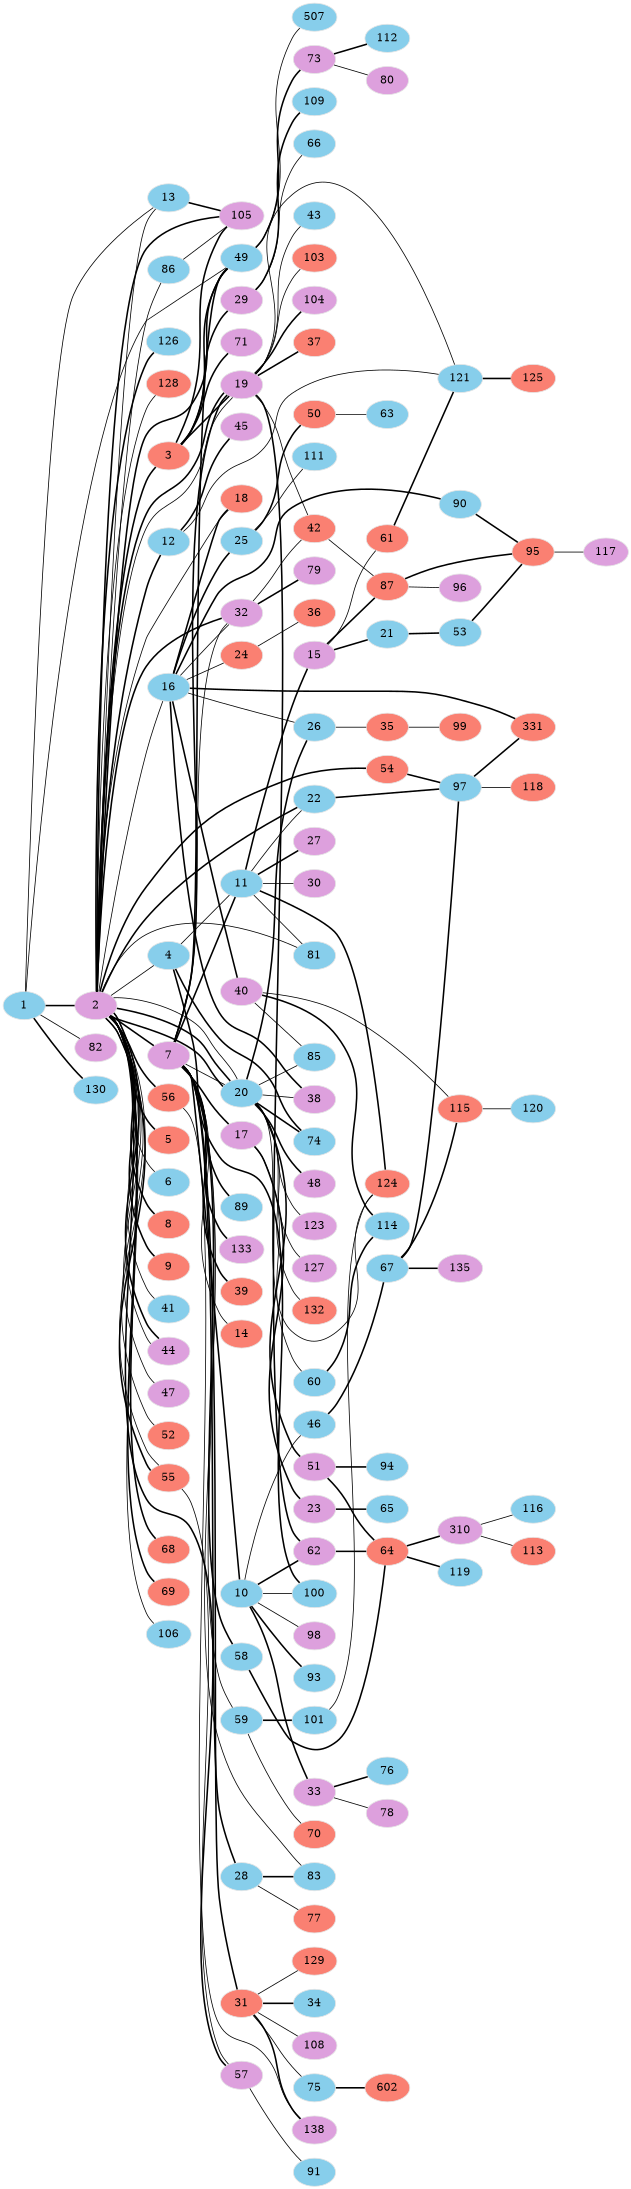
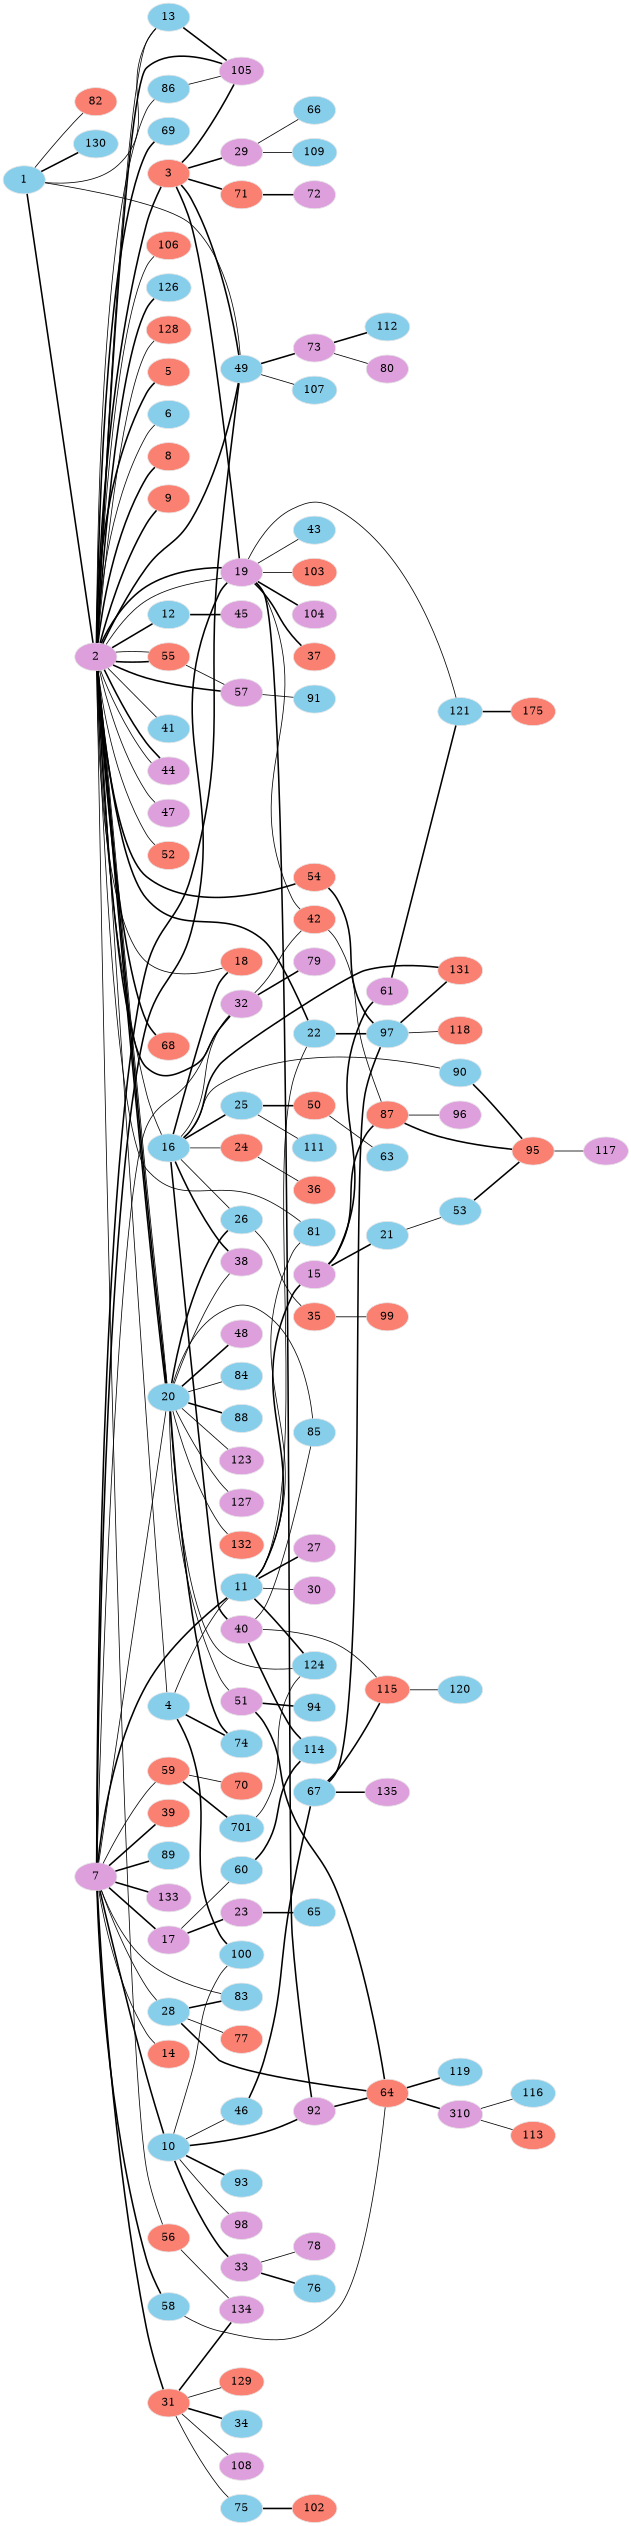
(314, 17) -> (314, 390)
none -> (314, 195)
(278, 201) -> (277, 152)
(242, 342) -> (242, 195)
(533, 378) -> (533, 712)
(281, 405) -> none
(387, 539) -> (387, 992)
(275, 540) -> (295, 1060)
(352, 598) -> (352, 1140)
(424, 633) -> (424, 1223)
(533, 727) -> (460, 970)
(132, 1031) -> none
(96, 1048) -> (96, 102)
(140, 1067) -> (116, 1527)
(387, 1184) -> (314, 1666)
(286, 1207) -> (183, 1555)
none -> (242, 1376)
none -> (242, 1418)
(212, 1464) -> (125, 1948)
(314, 1551) -> (314, 2111)
(169, 1592) -> (169, 131)
(169, 1634) -> (169, 246)
(242, 1720) -> (169, 1771)
(314, 1720) -> (242, 1828)
(351, 1720) -> (348, 2291)
none -> (266, 2074)
(387, 2088) -> (314, 2508)
(314, 2130) -> (242, 2310)
